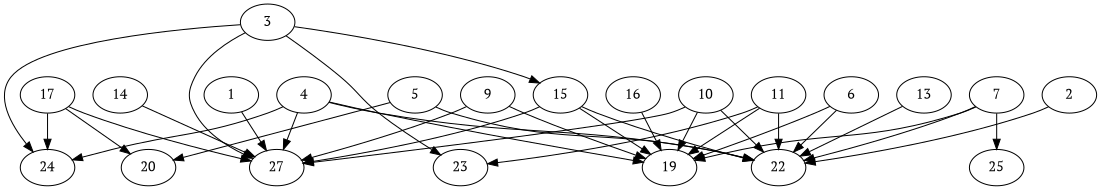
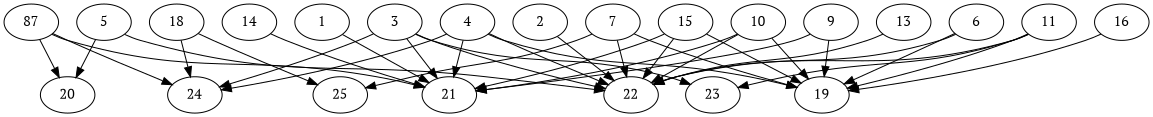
none -> (177, 22)
(413, 48) -> (514, 66)
(48, 95) -> (31, 22)
(277, 168) -> (449, 95)
